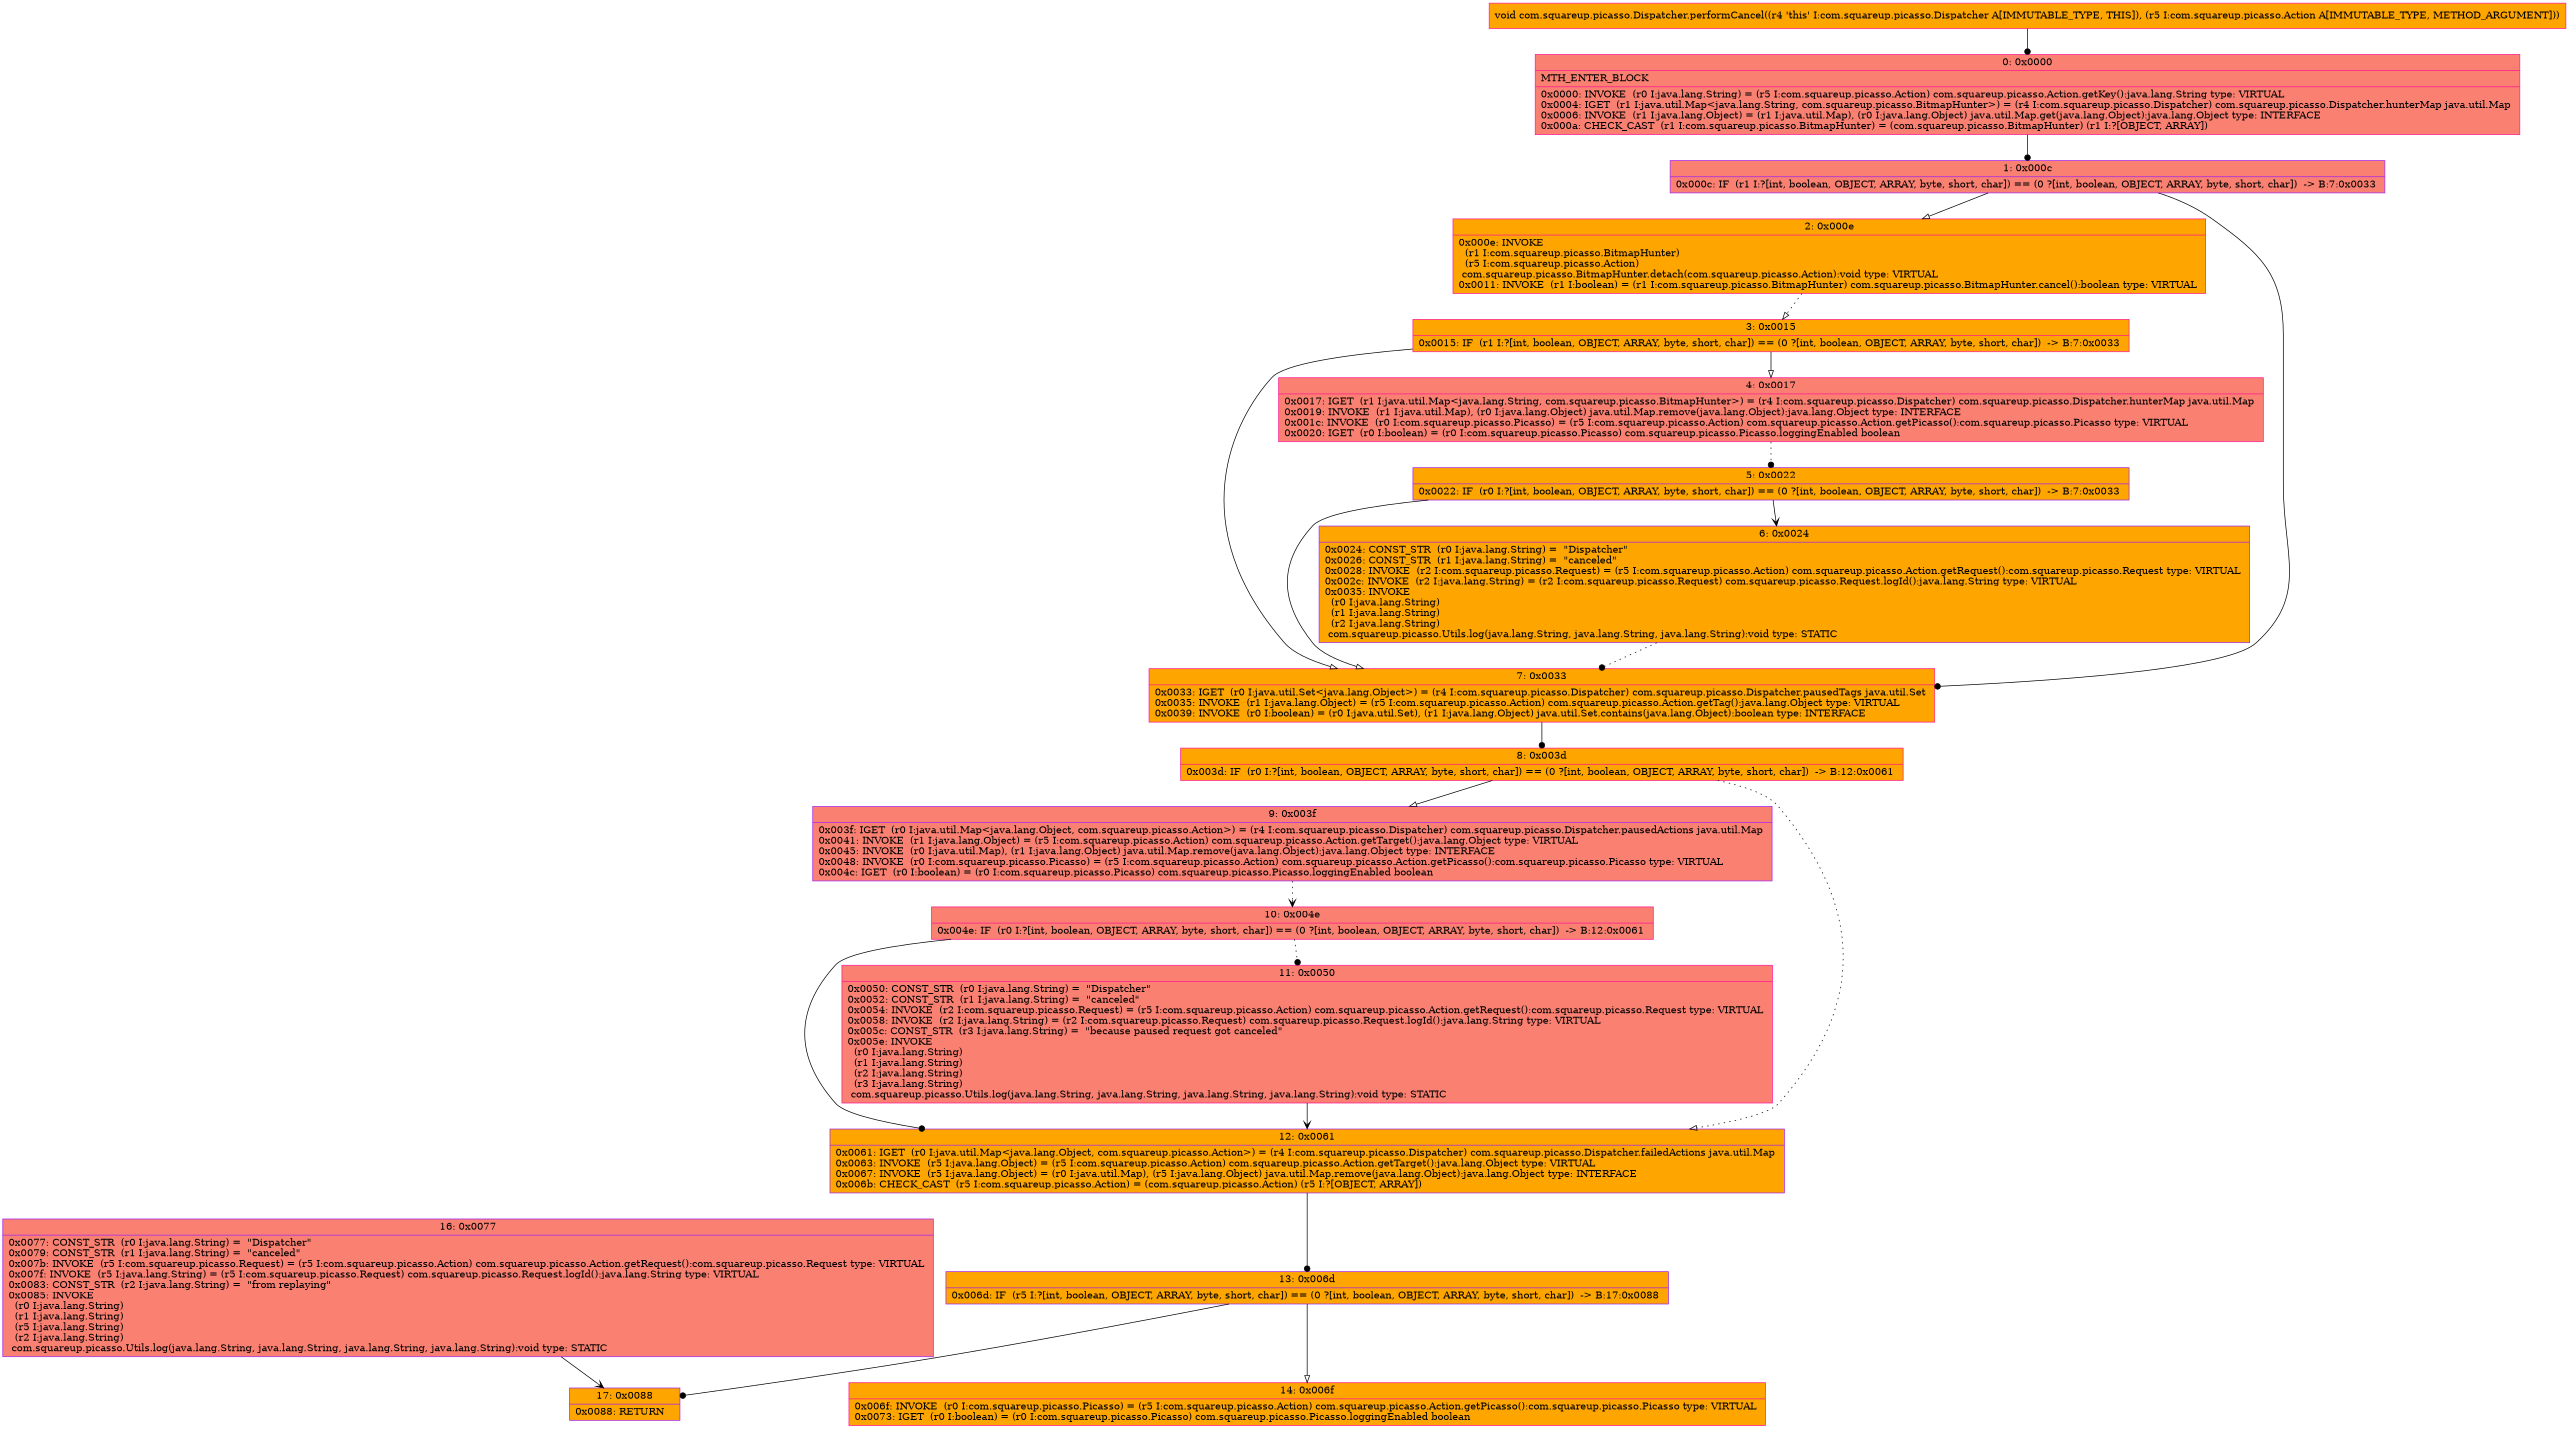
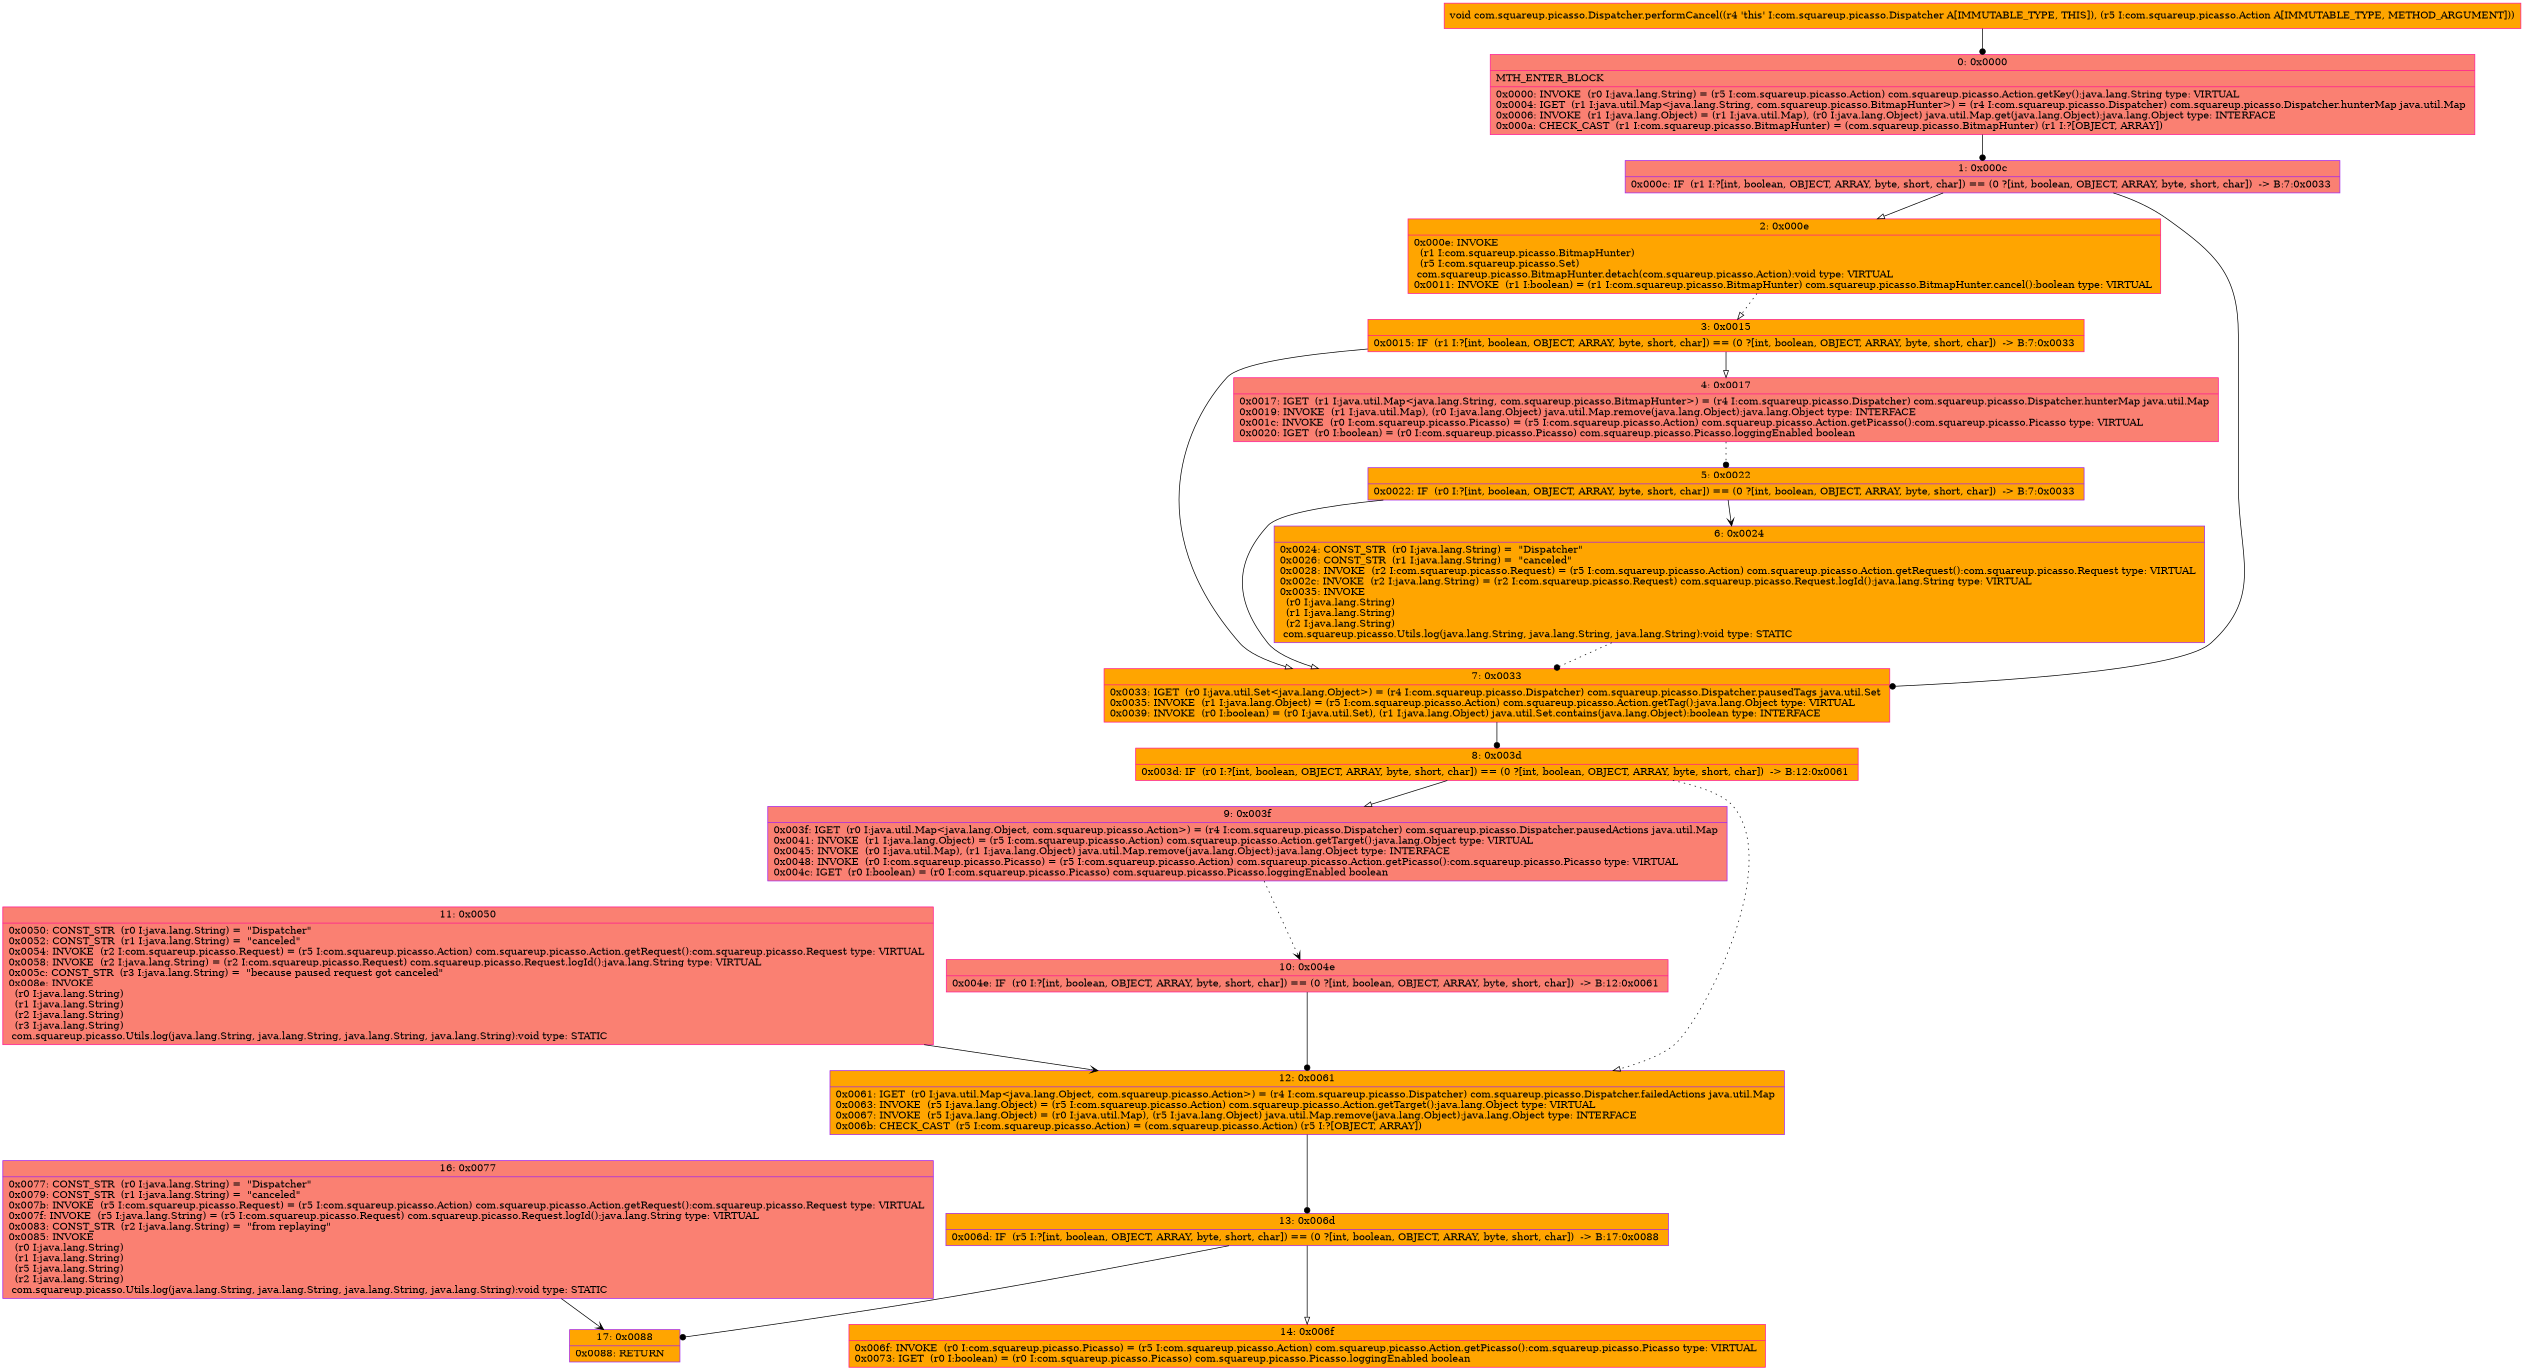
(1549, 264) -> (1497, 264)
(1296, 949) -> none
(893, 1042) -> (54, 984)
